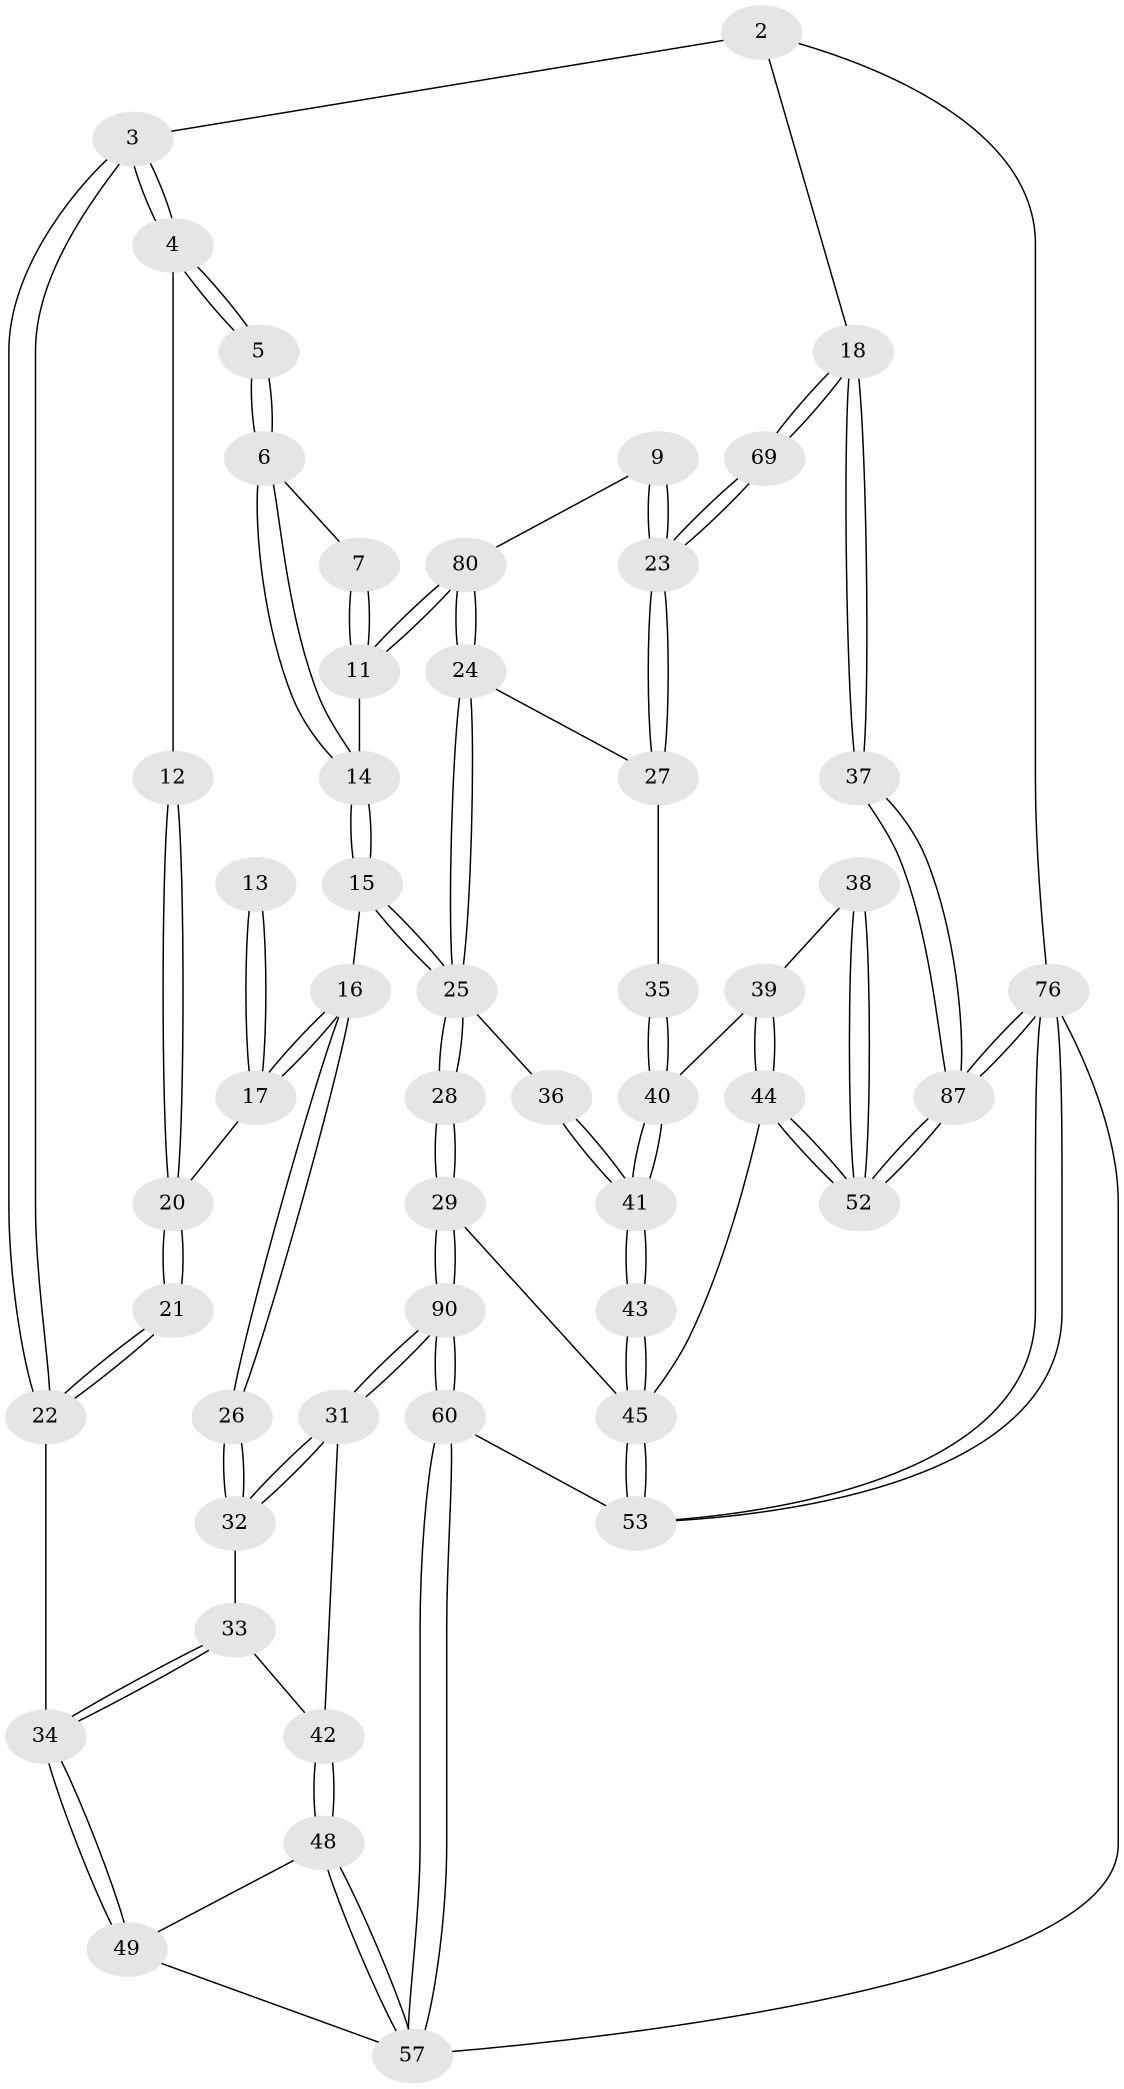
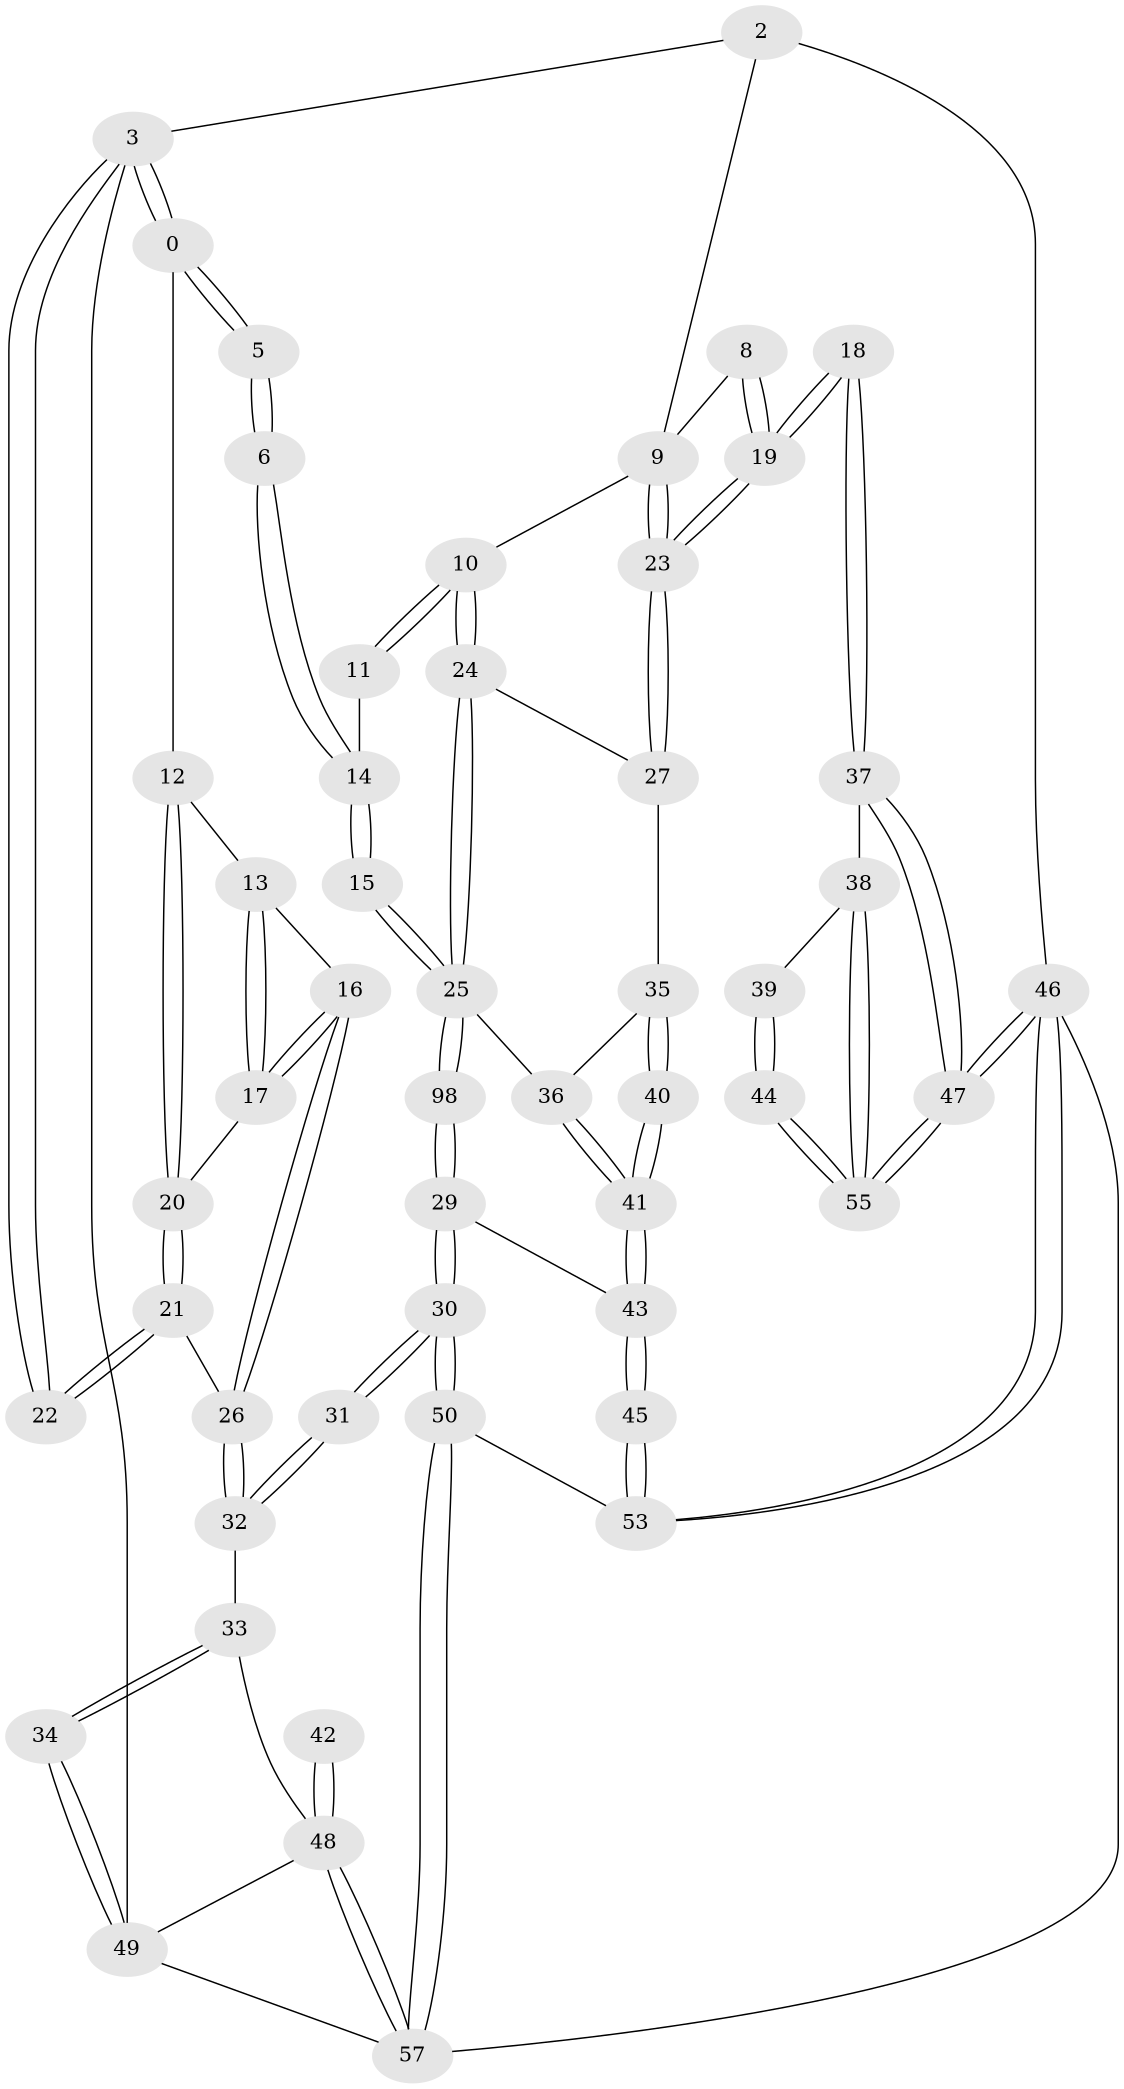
(808, 192) -> (710, 246)
(173, 246) -> (173, 246)
none -> (747, 352)
(765, 459) -> (765, 459)
(359, 565) -> none
(466, 565) -> (466, 565)
none -> (214, 831)
none -> (859, 831)
(356, 938) -> (303, 938)
(1049, 991) -> (1049, 991)
none -> (92, 1044)
none -> (605, 1044)
(712, 1044) -> none
(445, 1098) -> (445, 1098)
(954, 1098) -> (954, 1098)
(859, 1204) -> (859, 1204)
(719, 1264) -> none
(541, 1310) -> (541, 1257)
(445, 1311) -> (445, 1311)
none -> (203, 1364)
(445, 1417) -> (445, 1417)
(46, 1577) -> none
(331, 1577) -> none
(280, 1683) -> (262, 1742)
